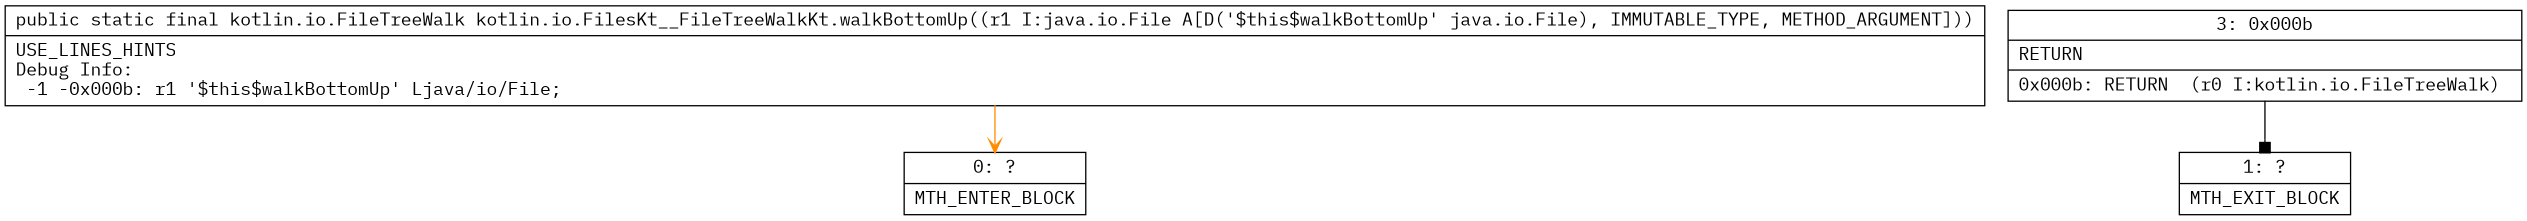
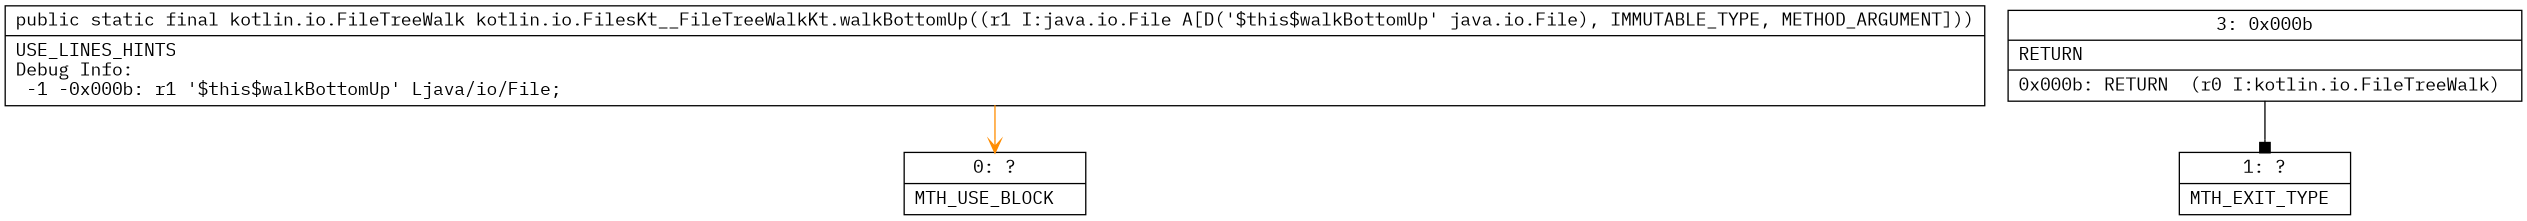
(995, 198) -> (985, 198)
(2265, 198) -> (2260, 198)
